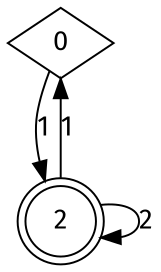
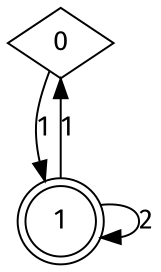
(61, 221) -> (61, 221)
